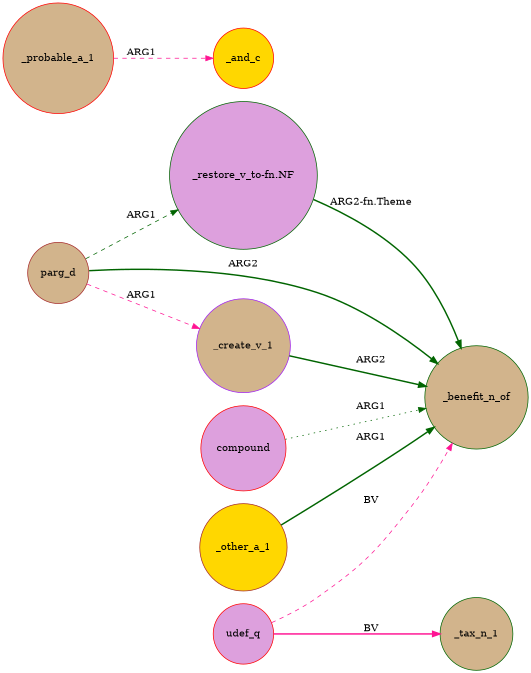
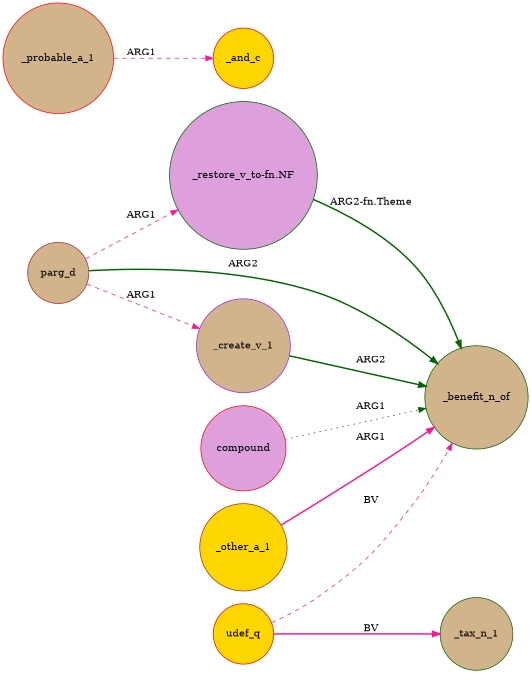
(129, 236) -> (129, 236)
(355, 479) -> (355, 479)
(243, 634) -> (243, 634)
